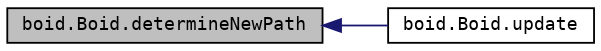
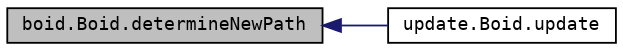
(491, 26) -> (502, 26)
